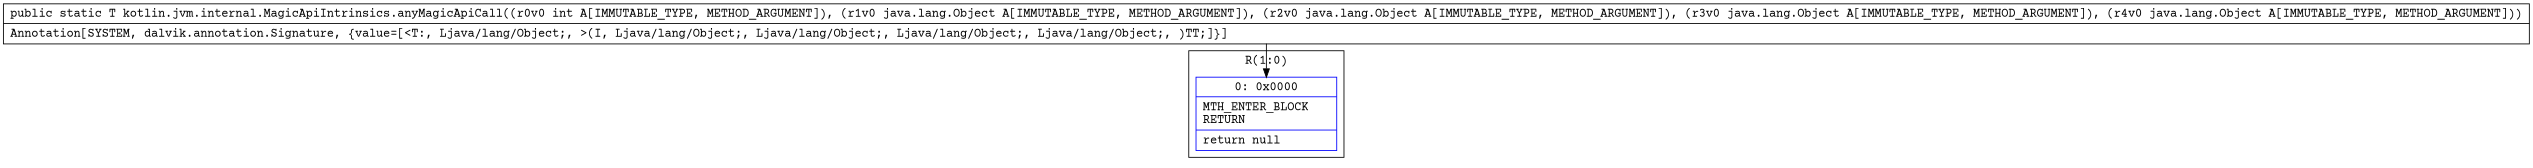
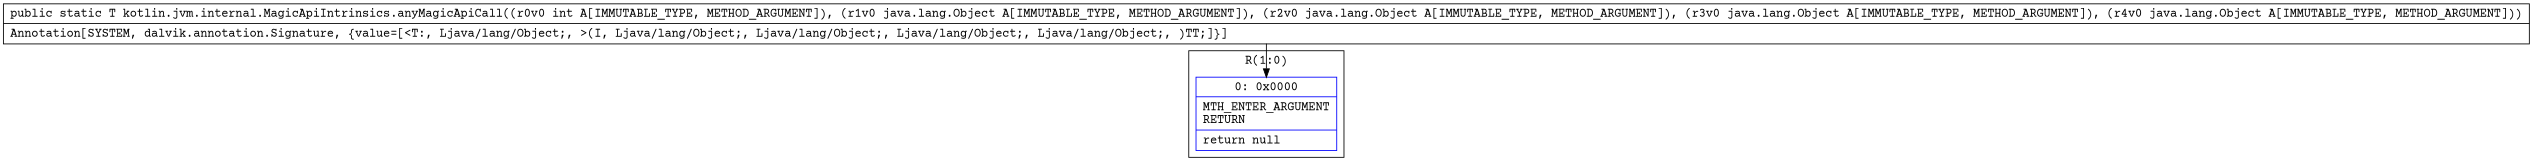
(1256, 107) -> (1266, 107)
